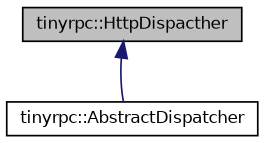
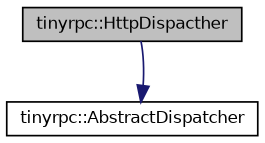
(121, 80) -> (143, 63)
